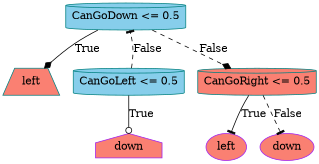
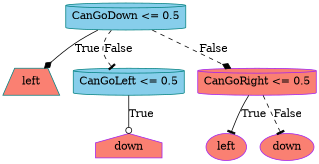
(133, 51) -> (103, 47)
(257, 82) -> (257, 82)
